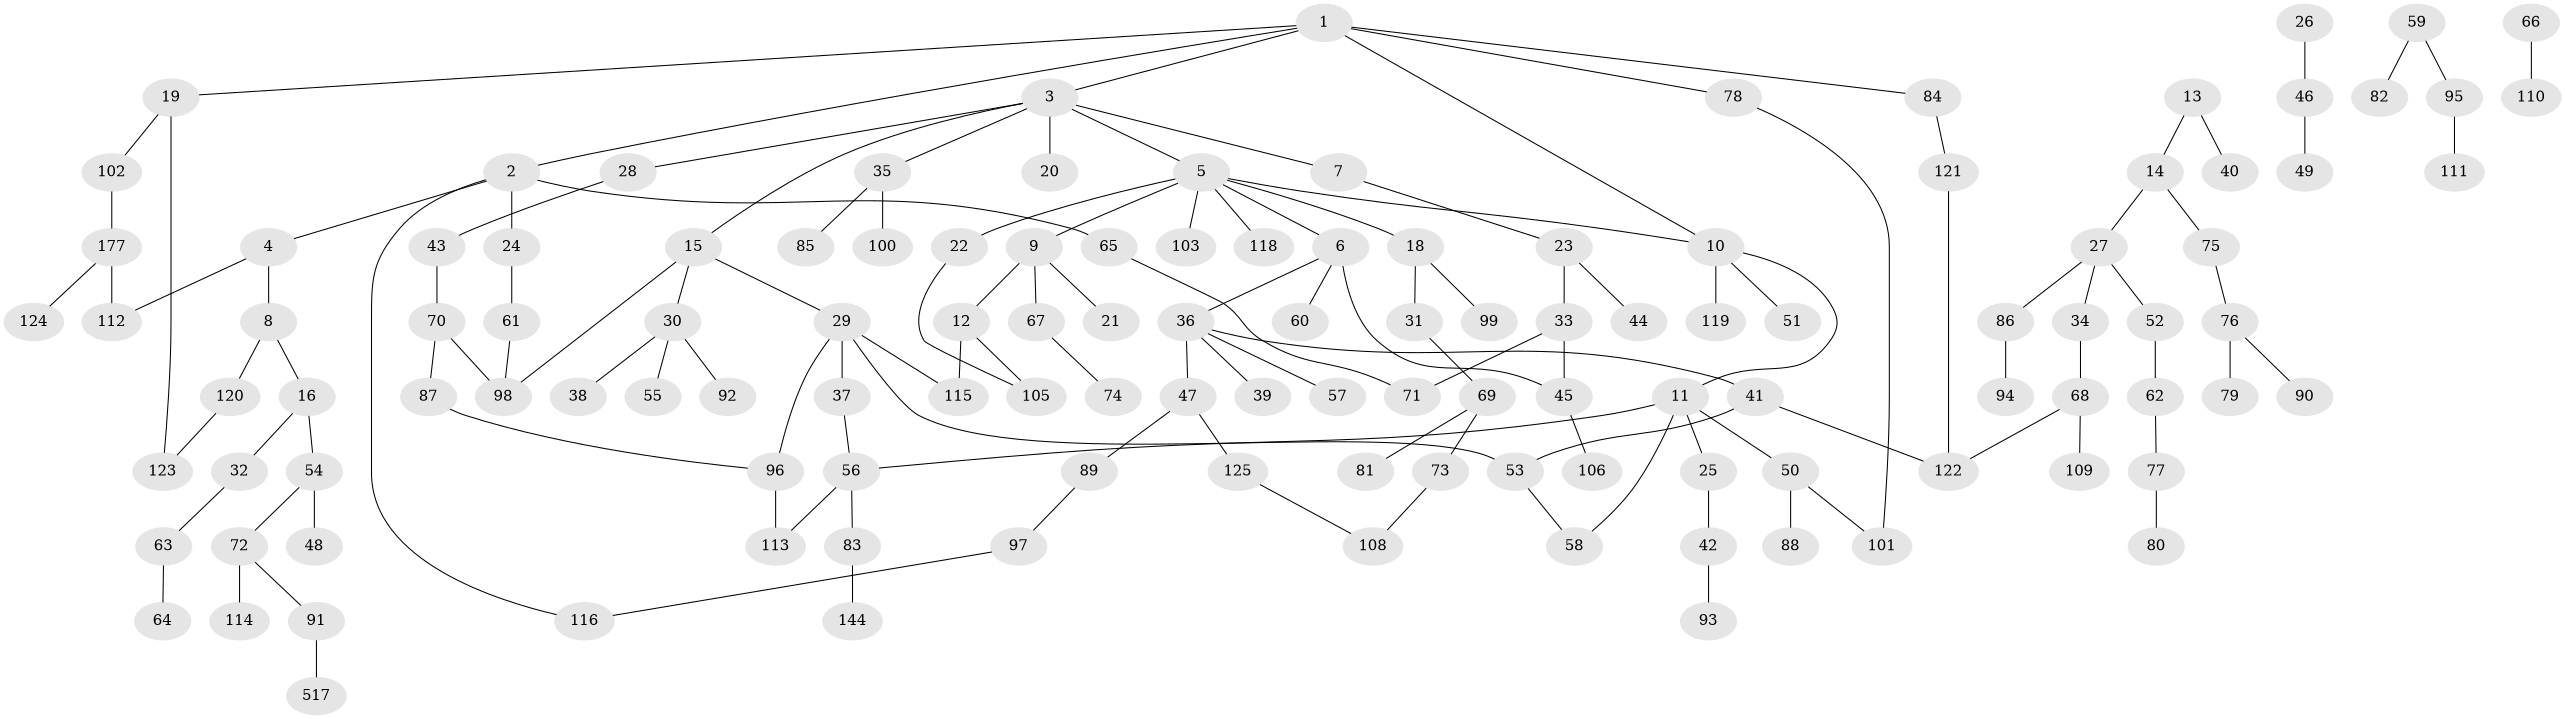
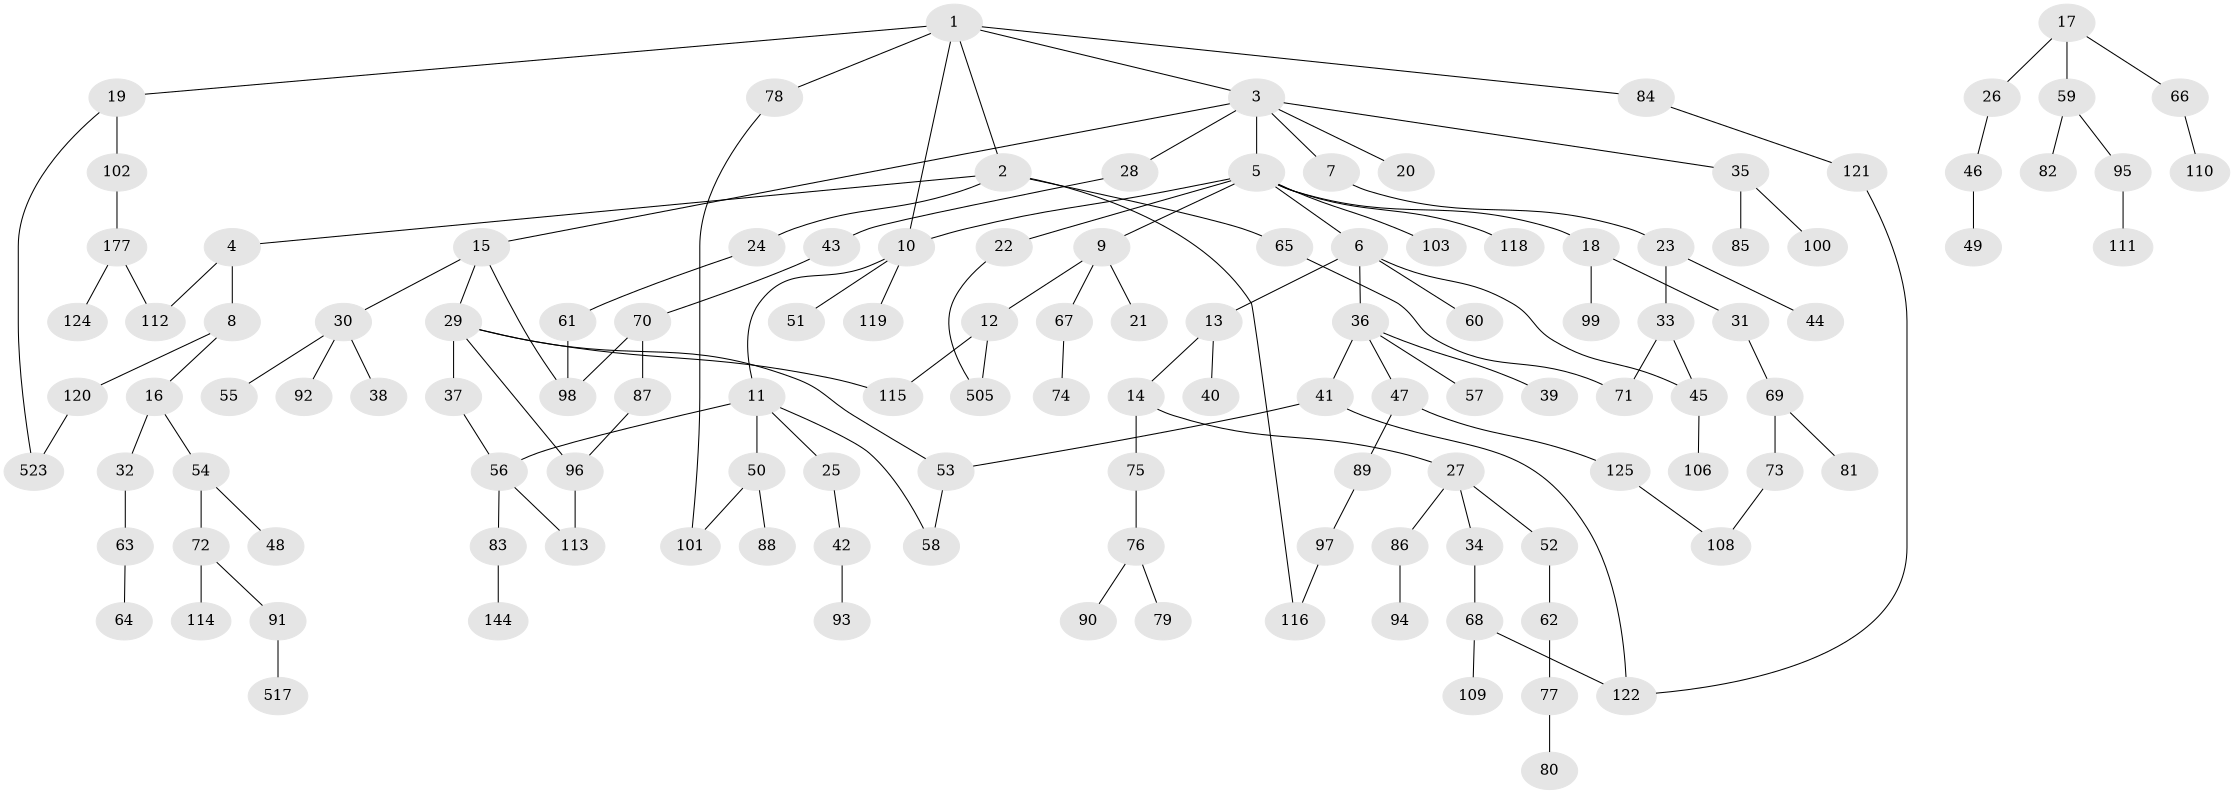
none -> (2067, 23)
none -> (1287, 285)
(1036, 397) -> (980, 397)
(163, 472) -> (34, 472)
